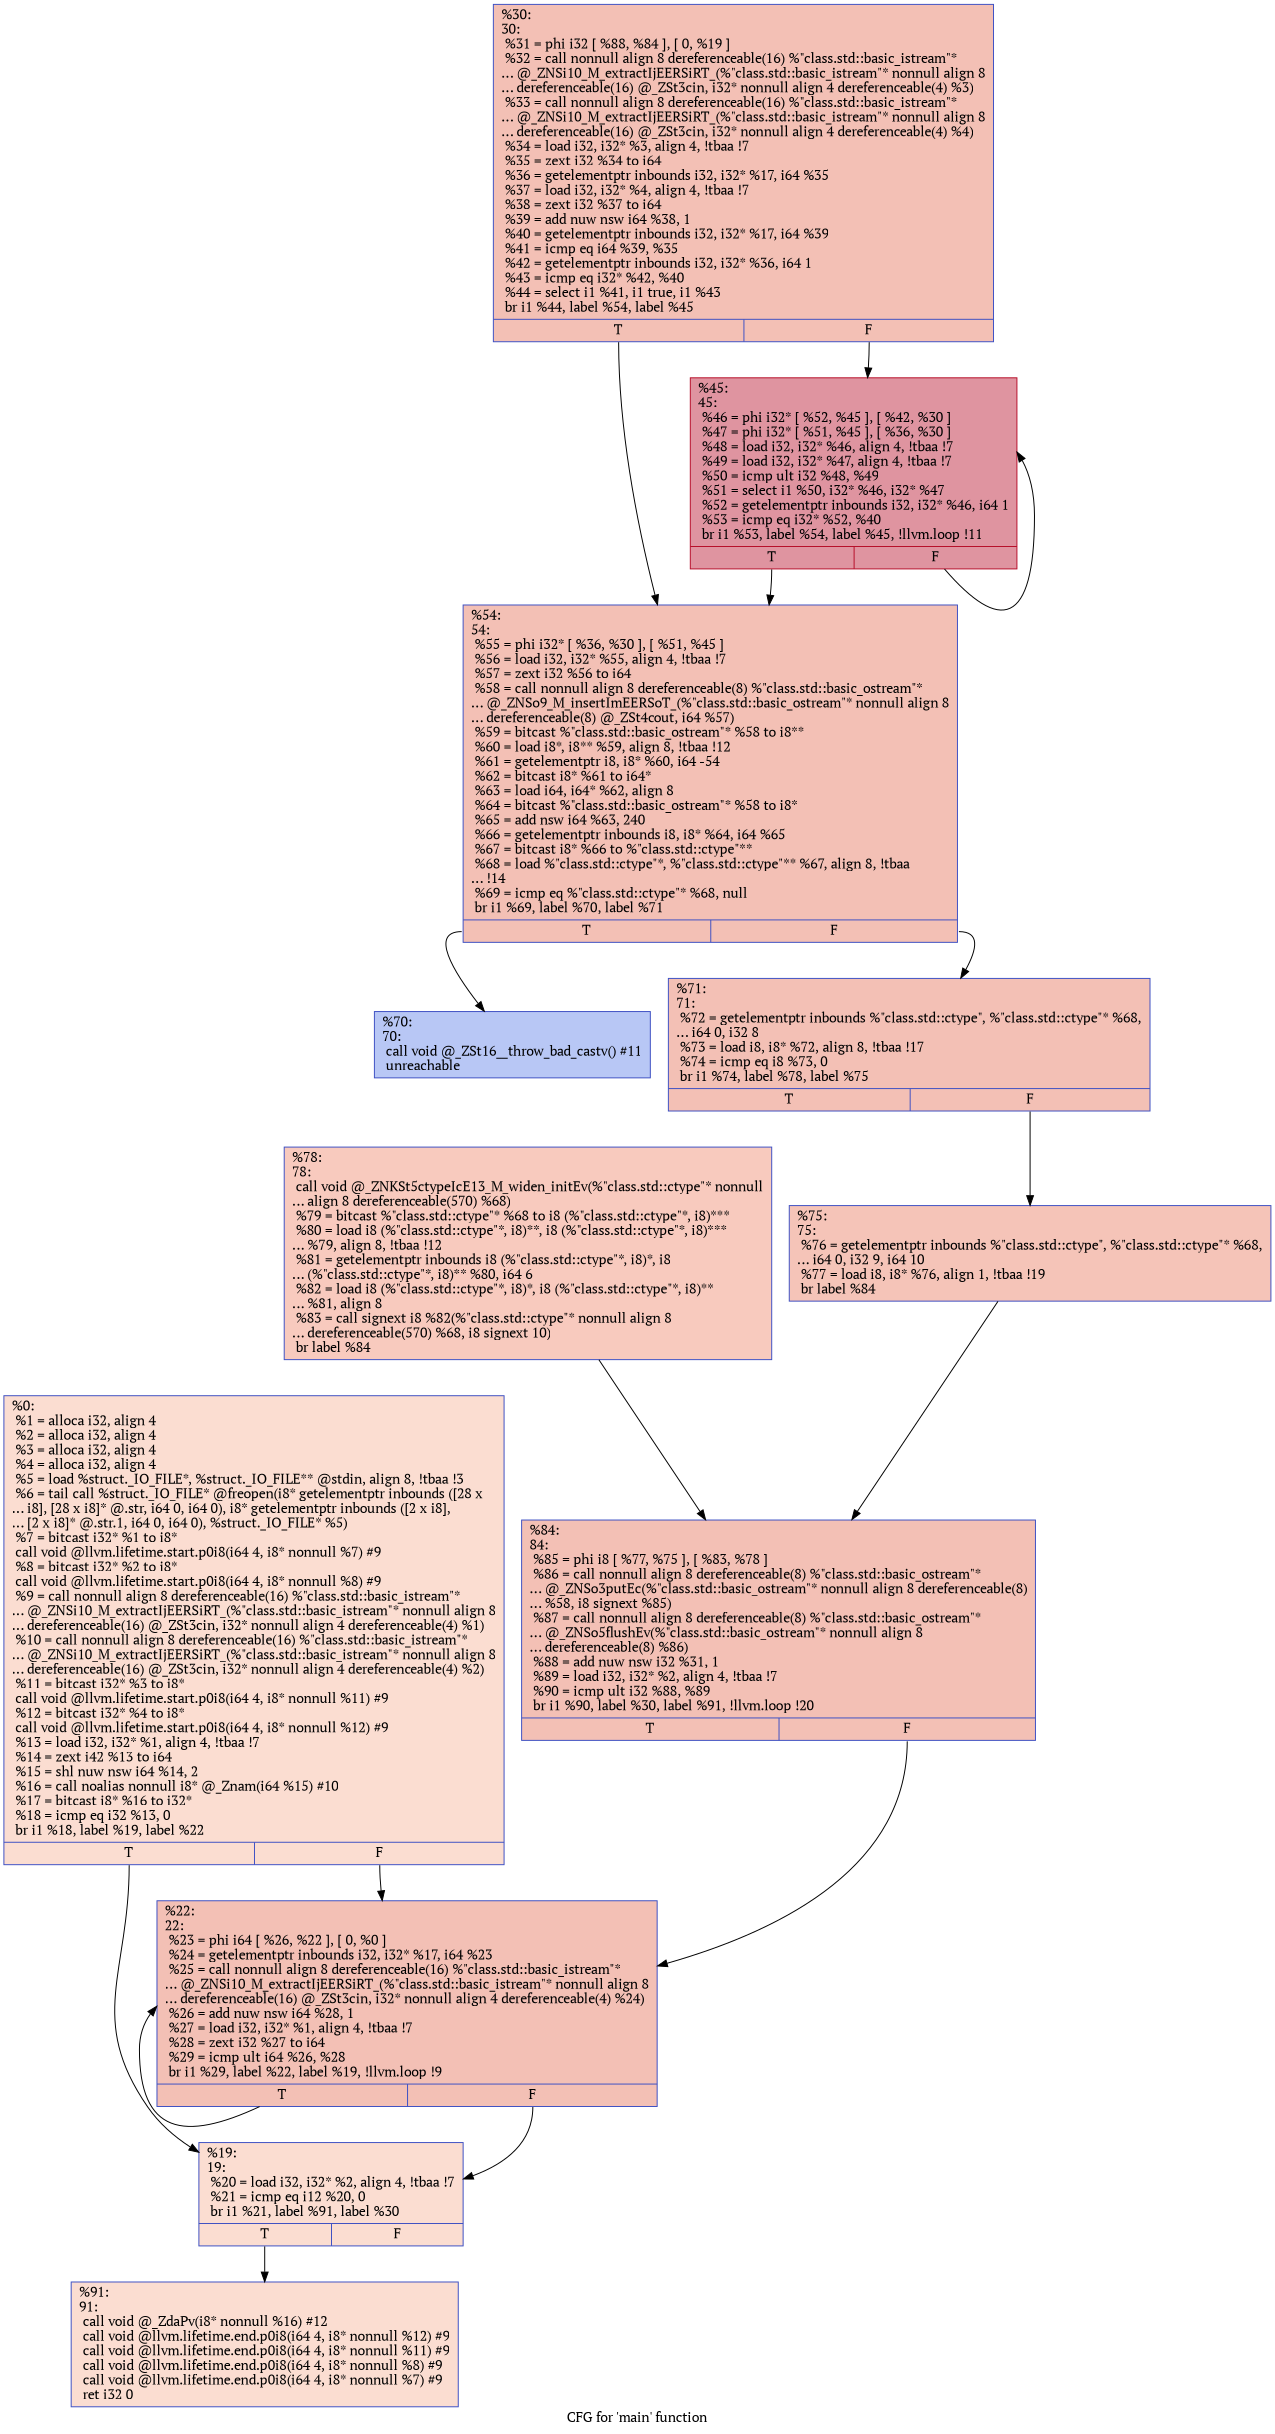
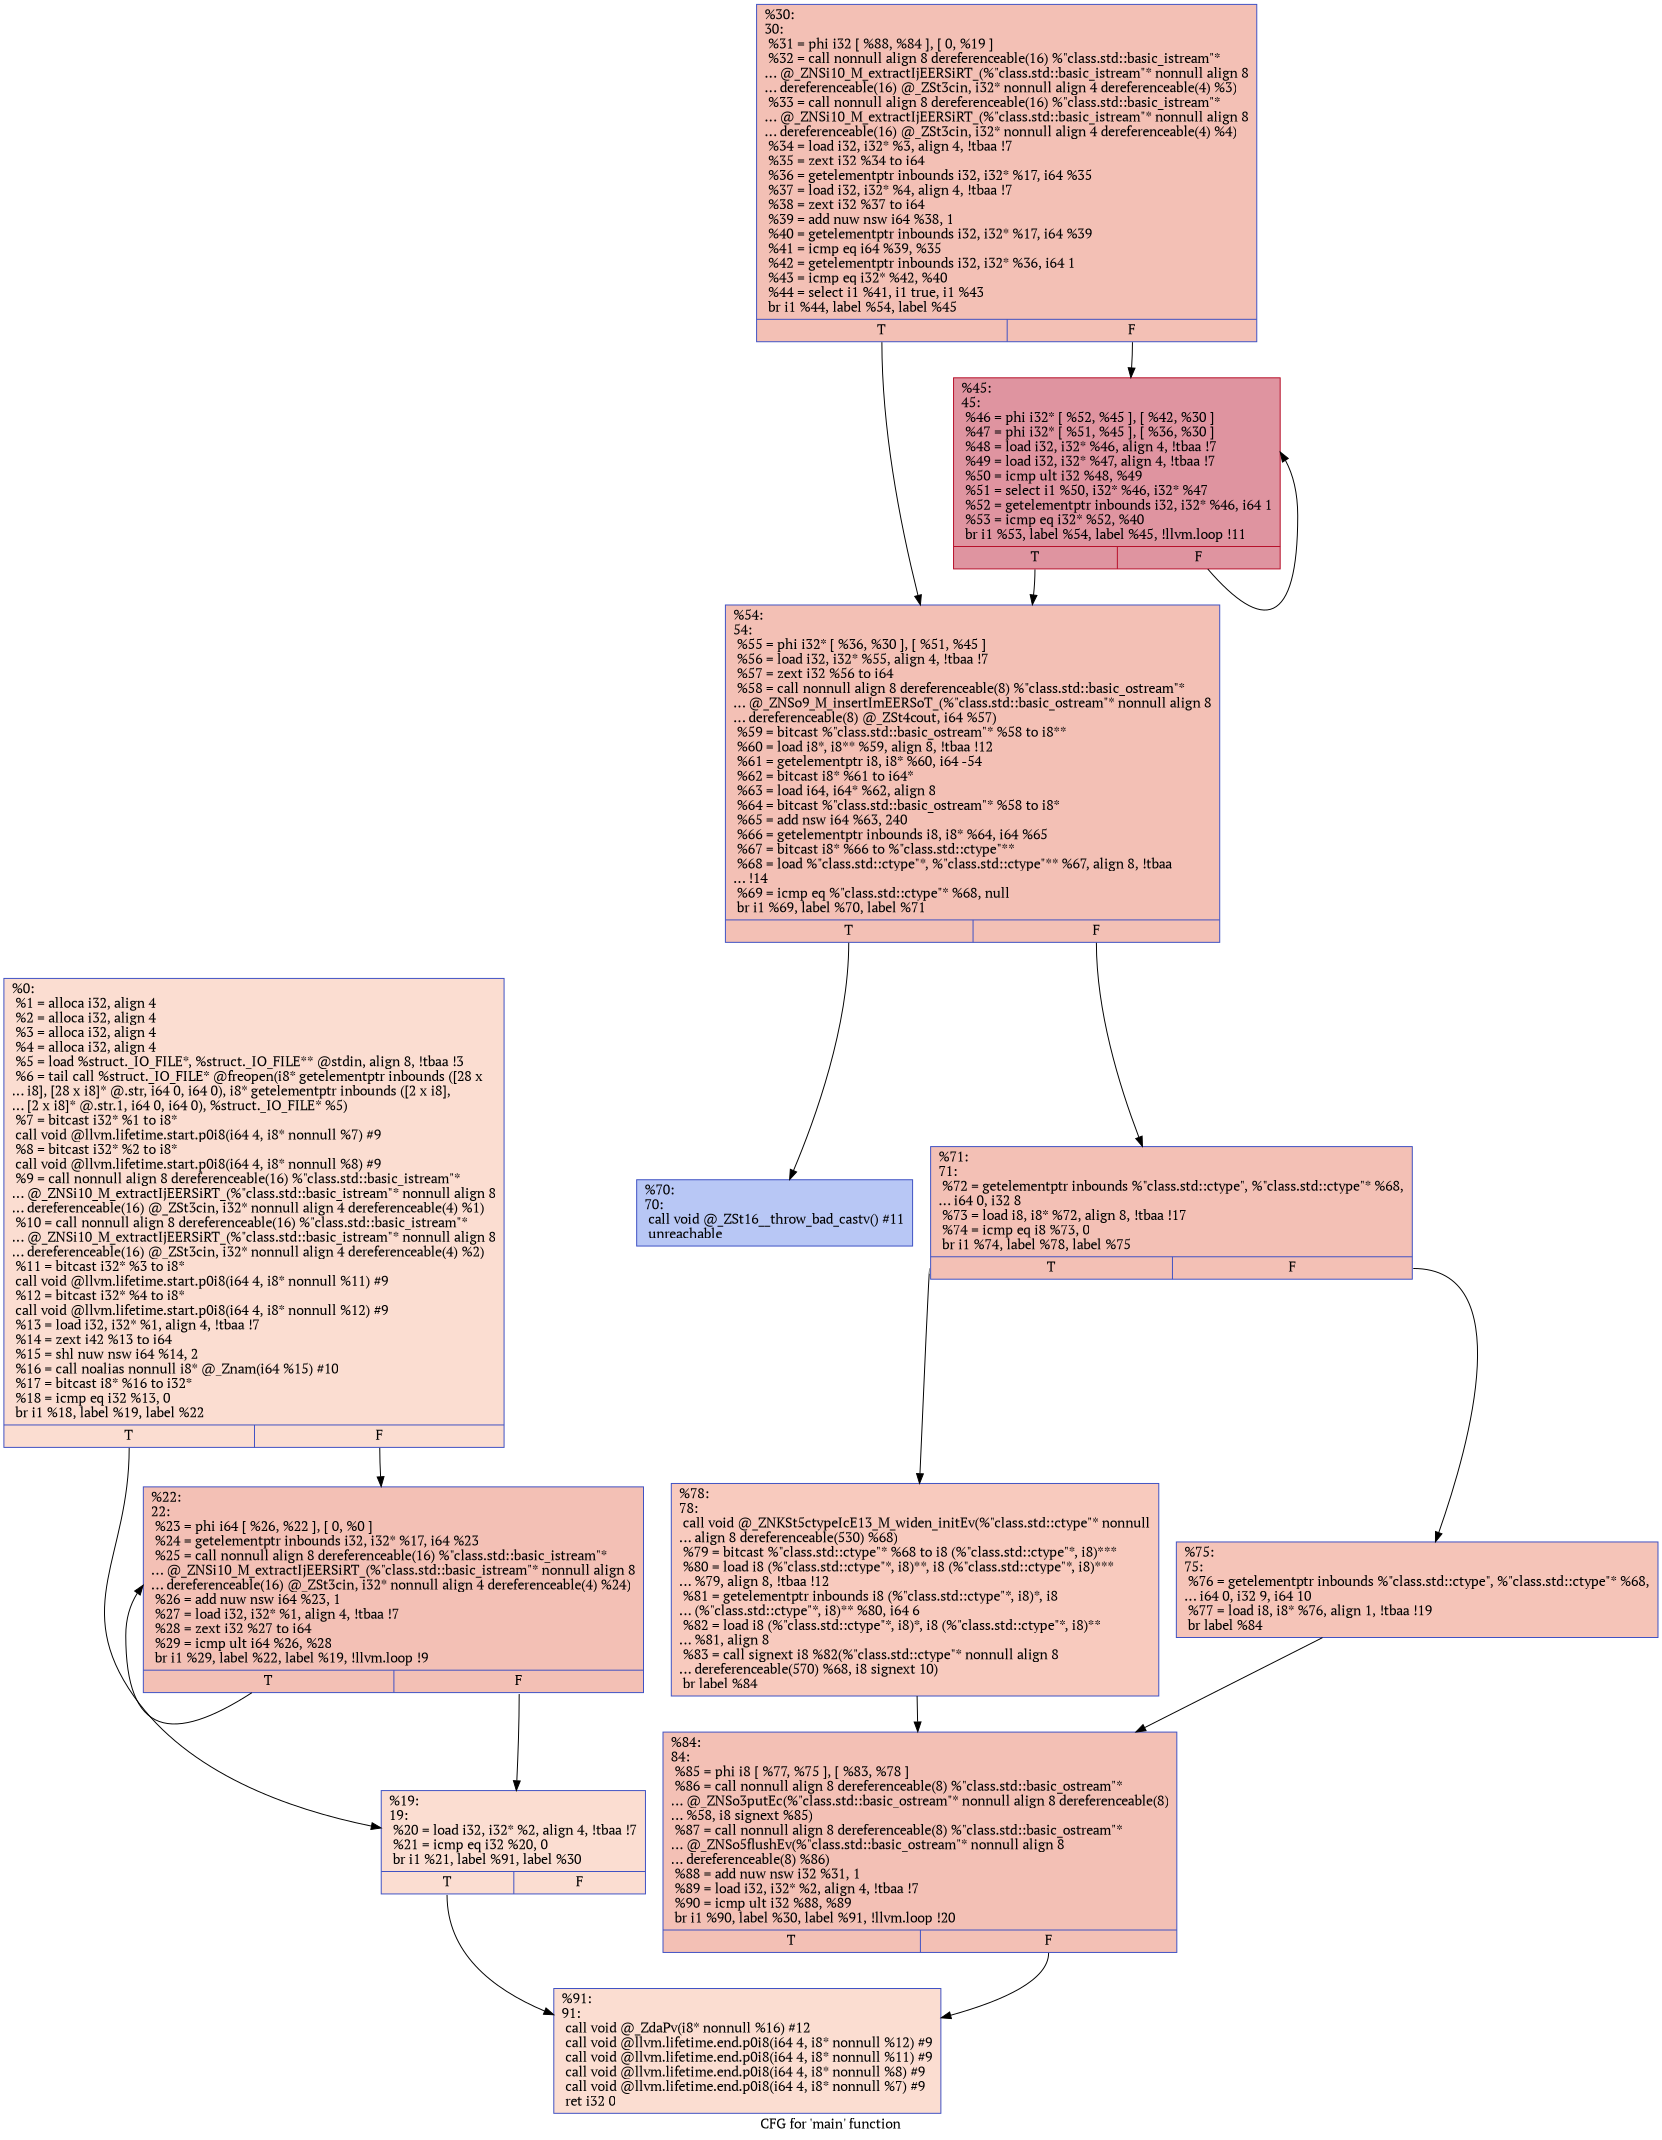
(402, 1202) -> (789, 1538)
none -> (924, 1371)
(826, 1890) -> (1008, 1995)
(260, 2014) -> (246, 1600)
(286, 2197) -> (468, 1845)
